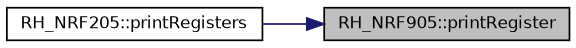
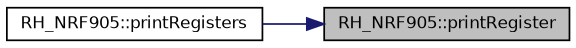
(135, 24) -> (135, 24)
